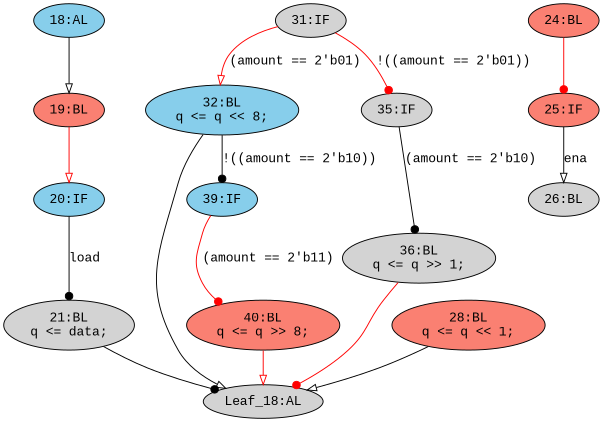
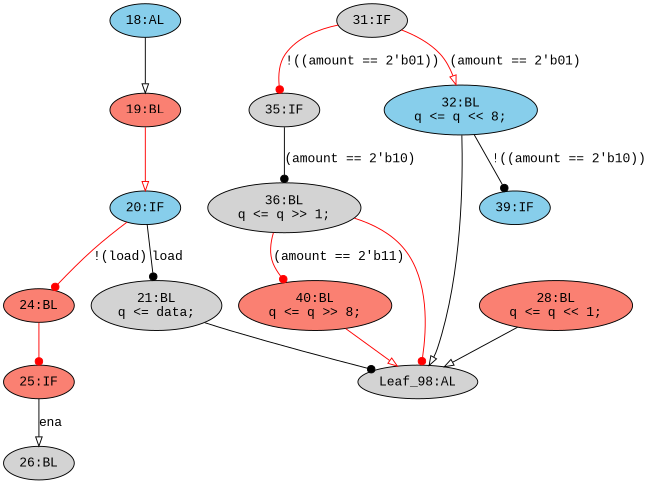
none -> (91, 251)
(196, 259) -> (271, 256)
(263, 402) -> (418, 382)
